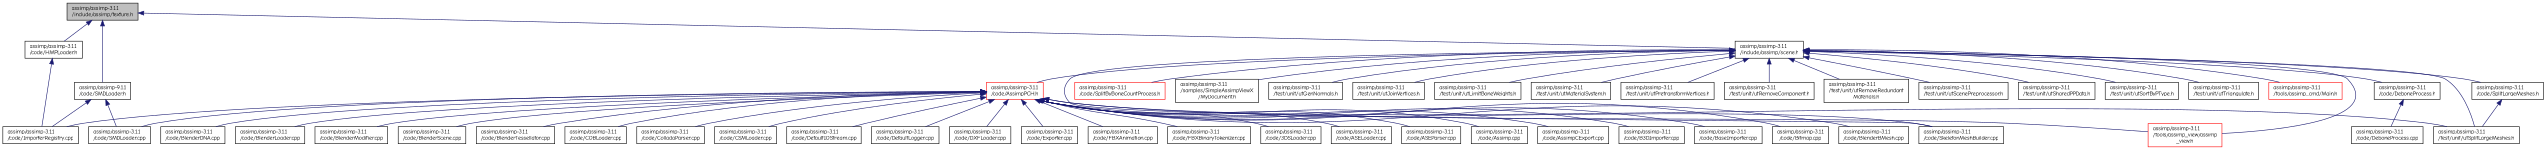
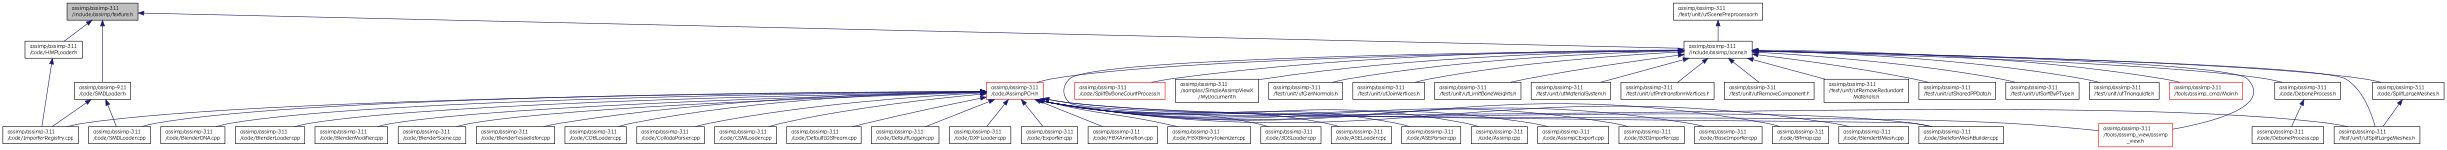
(1869, 70) -> (1718, 34)
